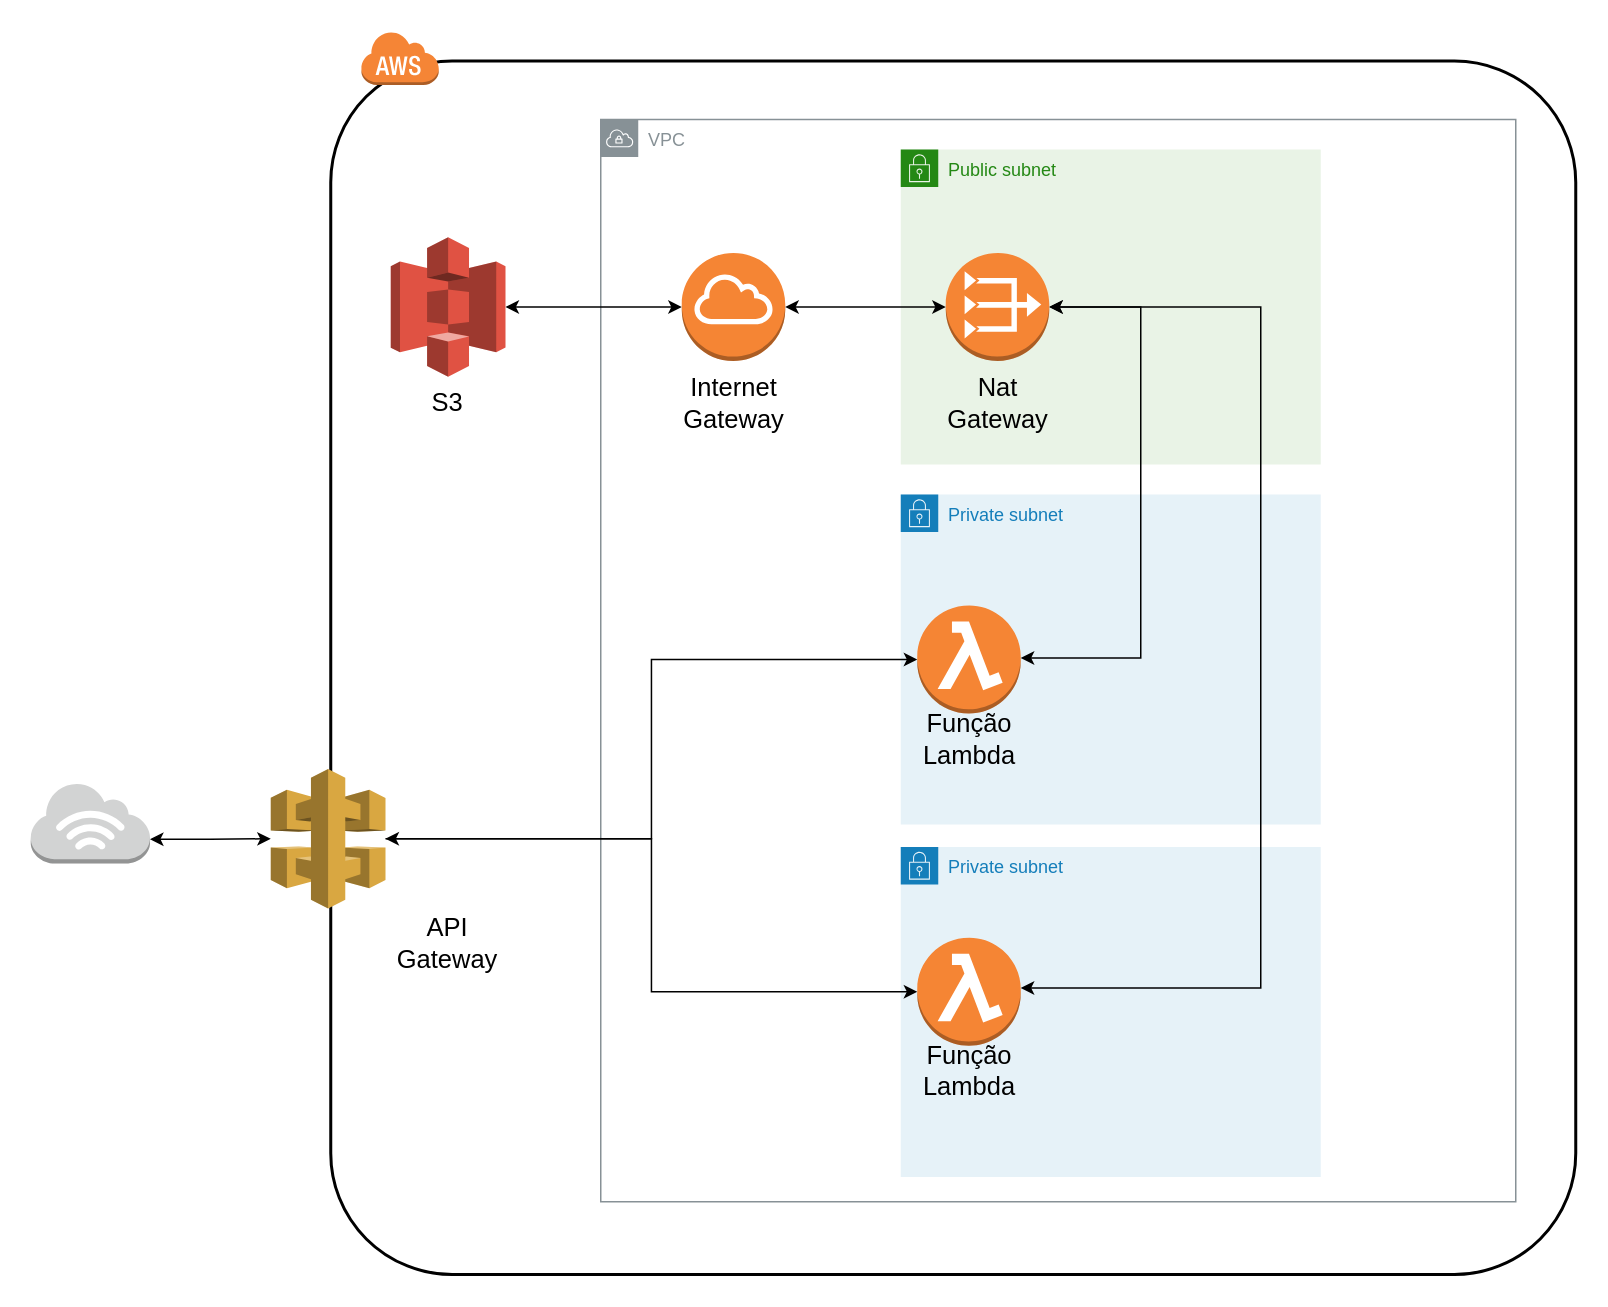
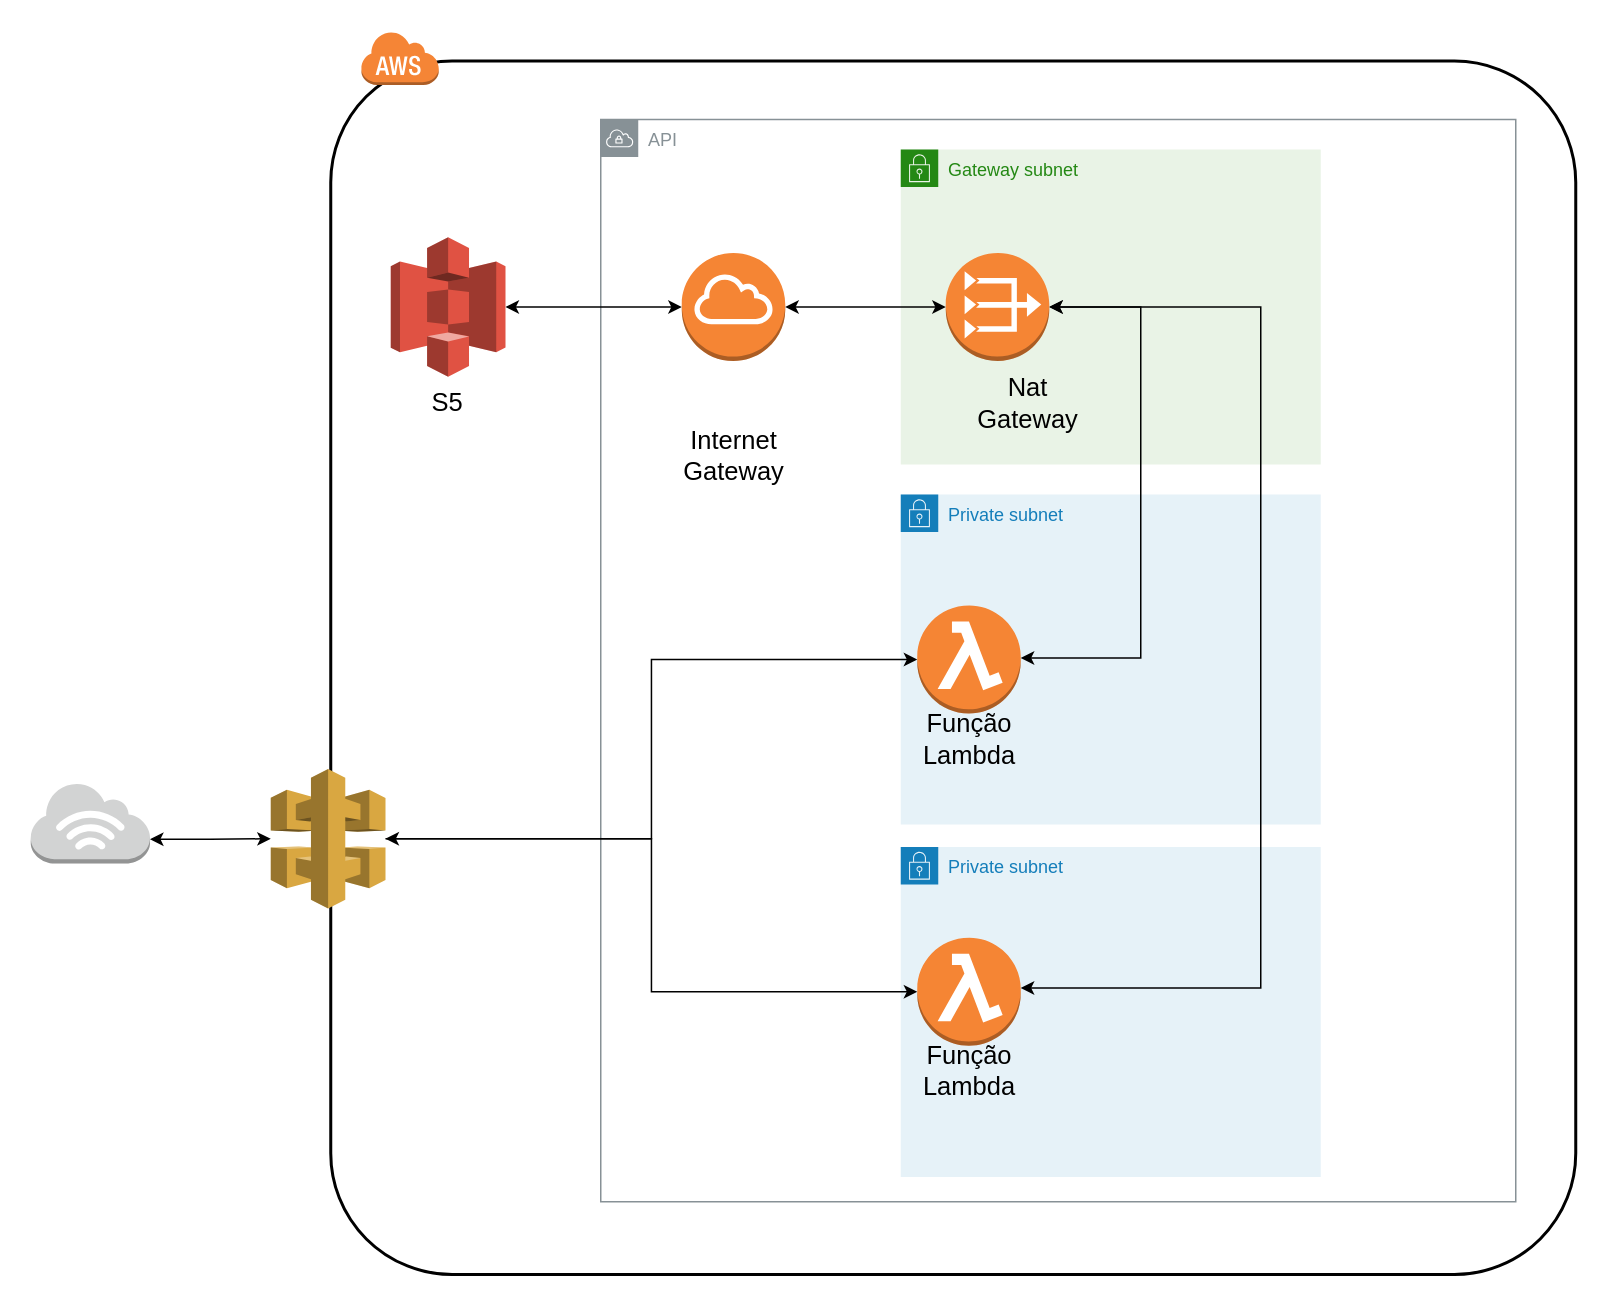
(664, 141) -> (664, 141)
(1007, 171) -> (1017, 171)
(448, 404) -> (448, 404)
(734, 404) -> (734, 457)
(998, 404) -> (1028, 404)
(448, 944) -> none
